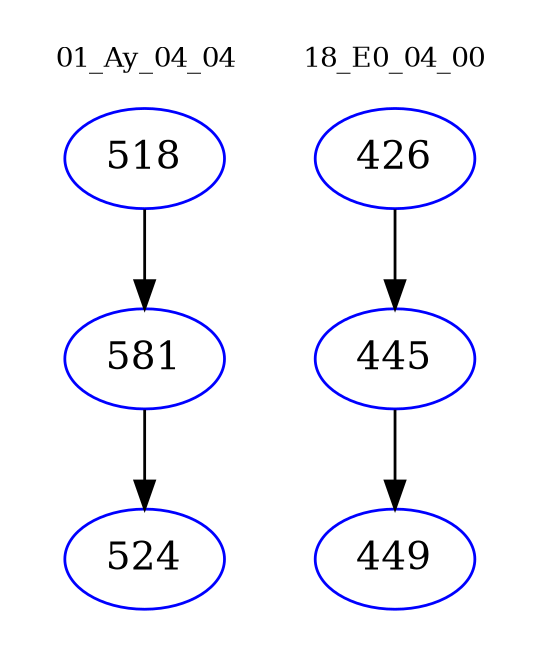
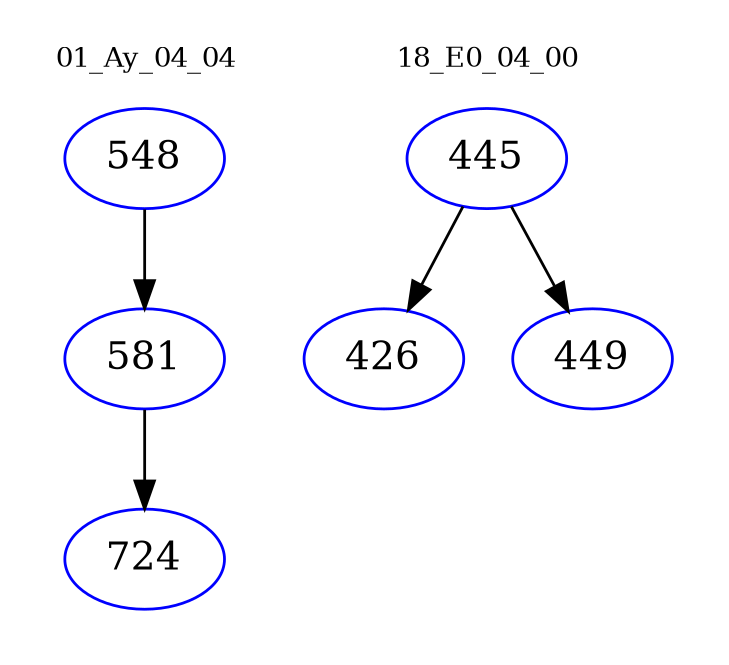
(145, 159) -> (145, 159)
(395, 245) -> (442, 246)
(145, 559) -> (145, 559)
